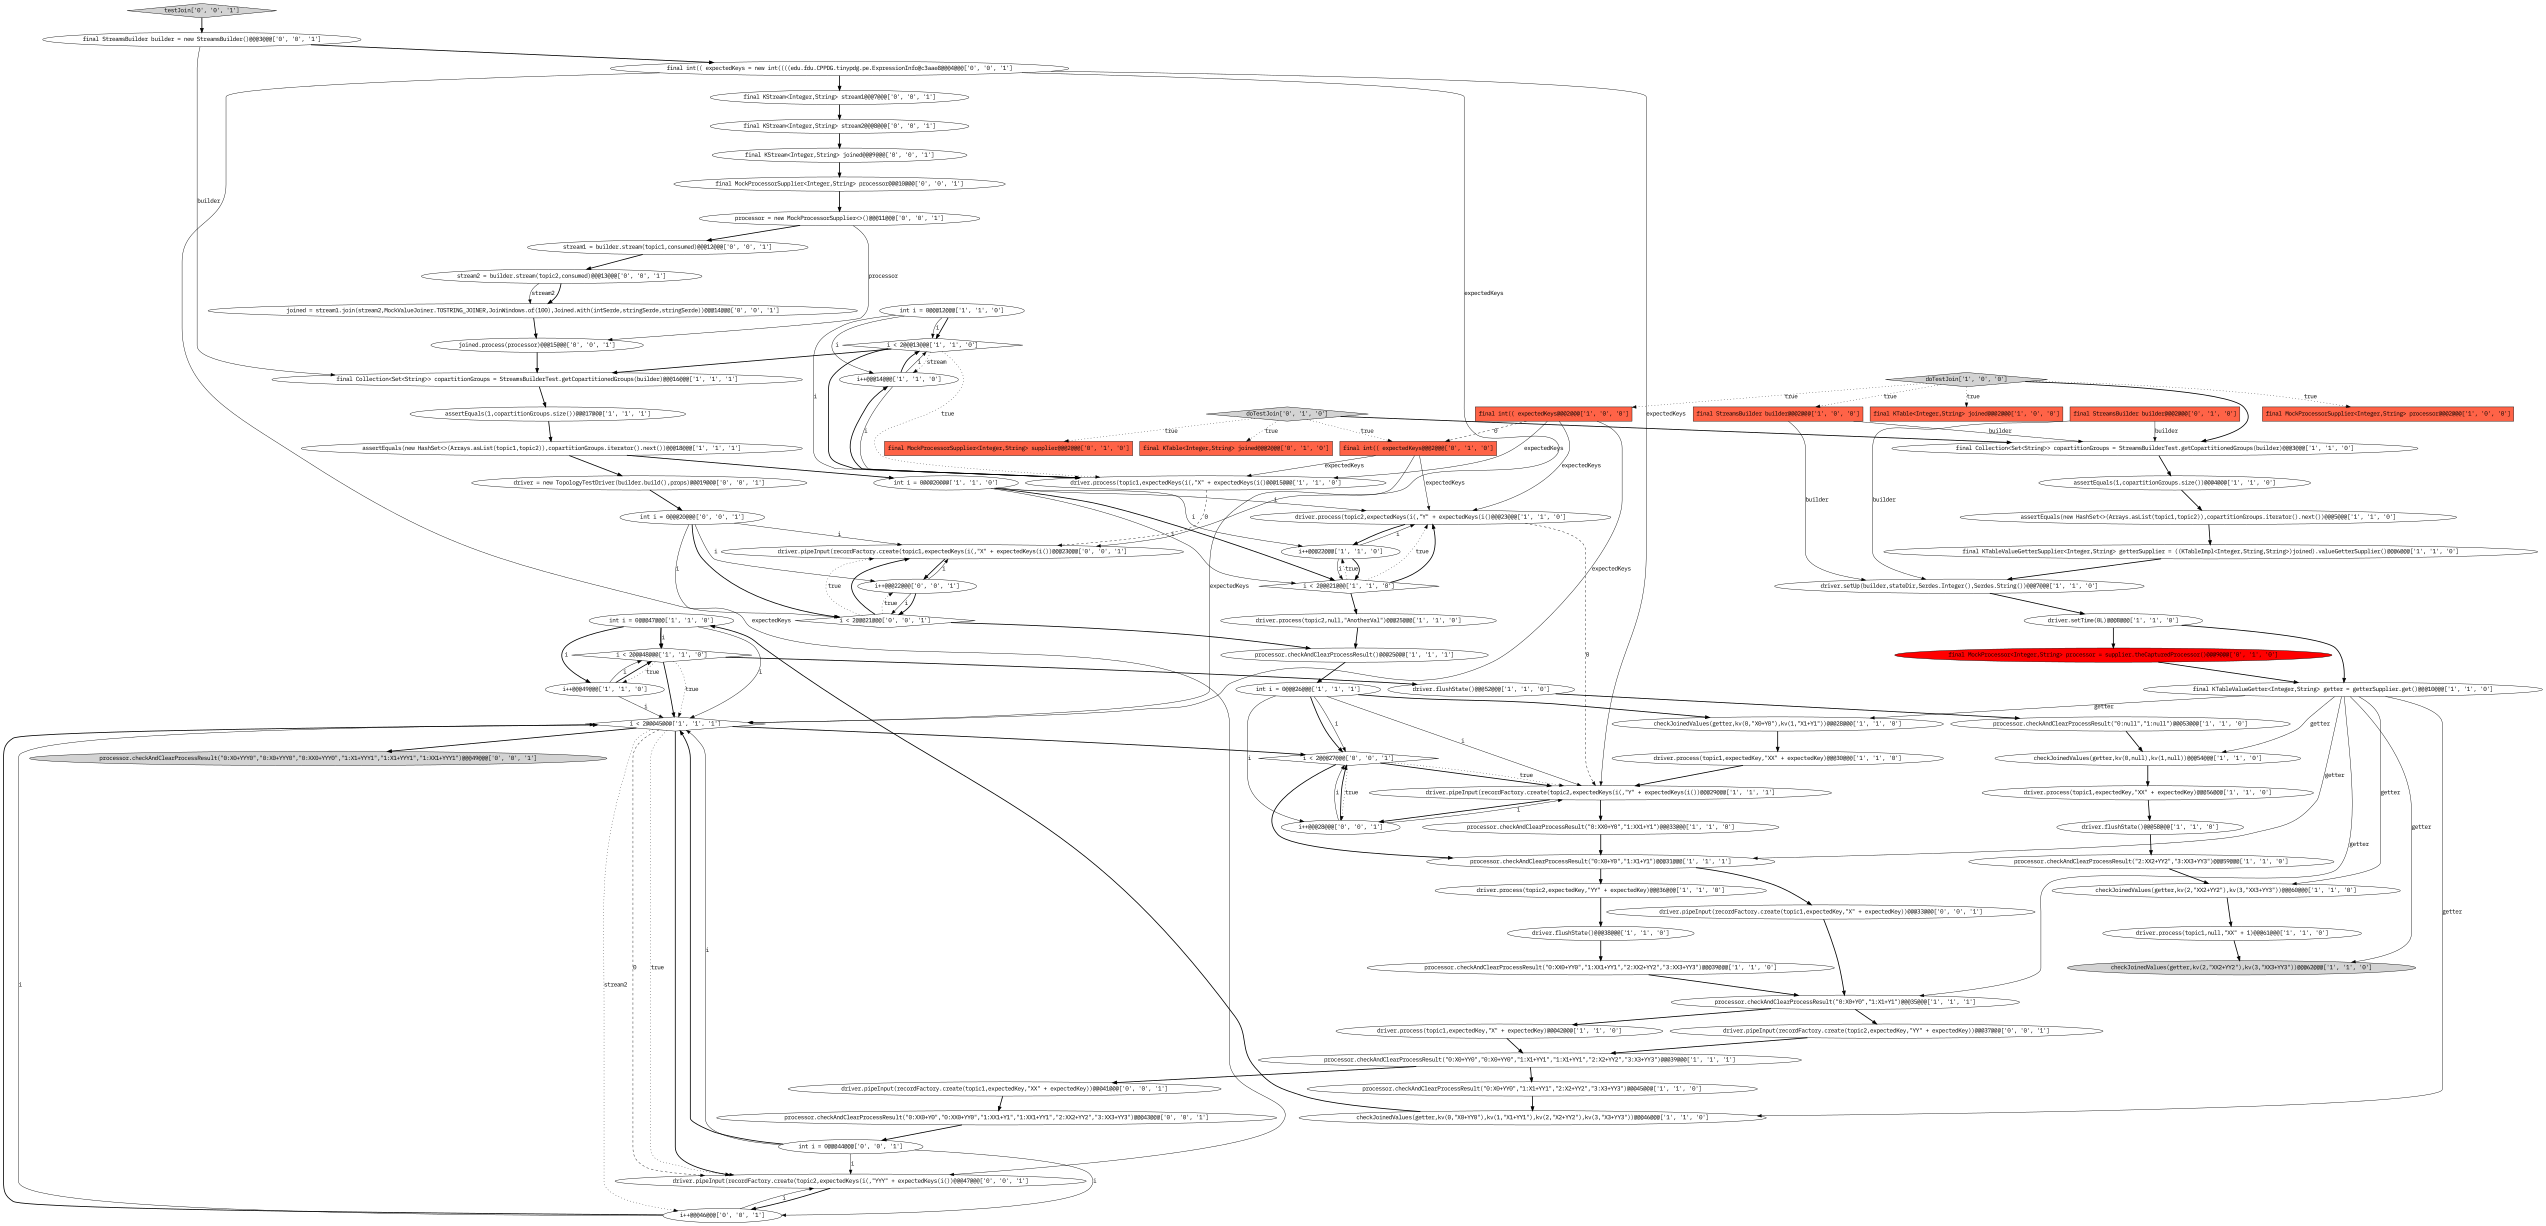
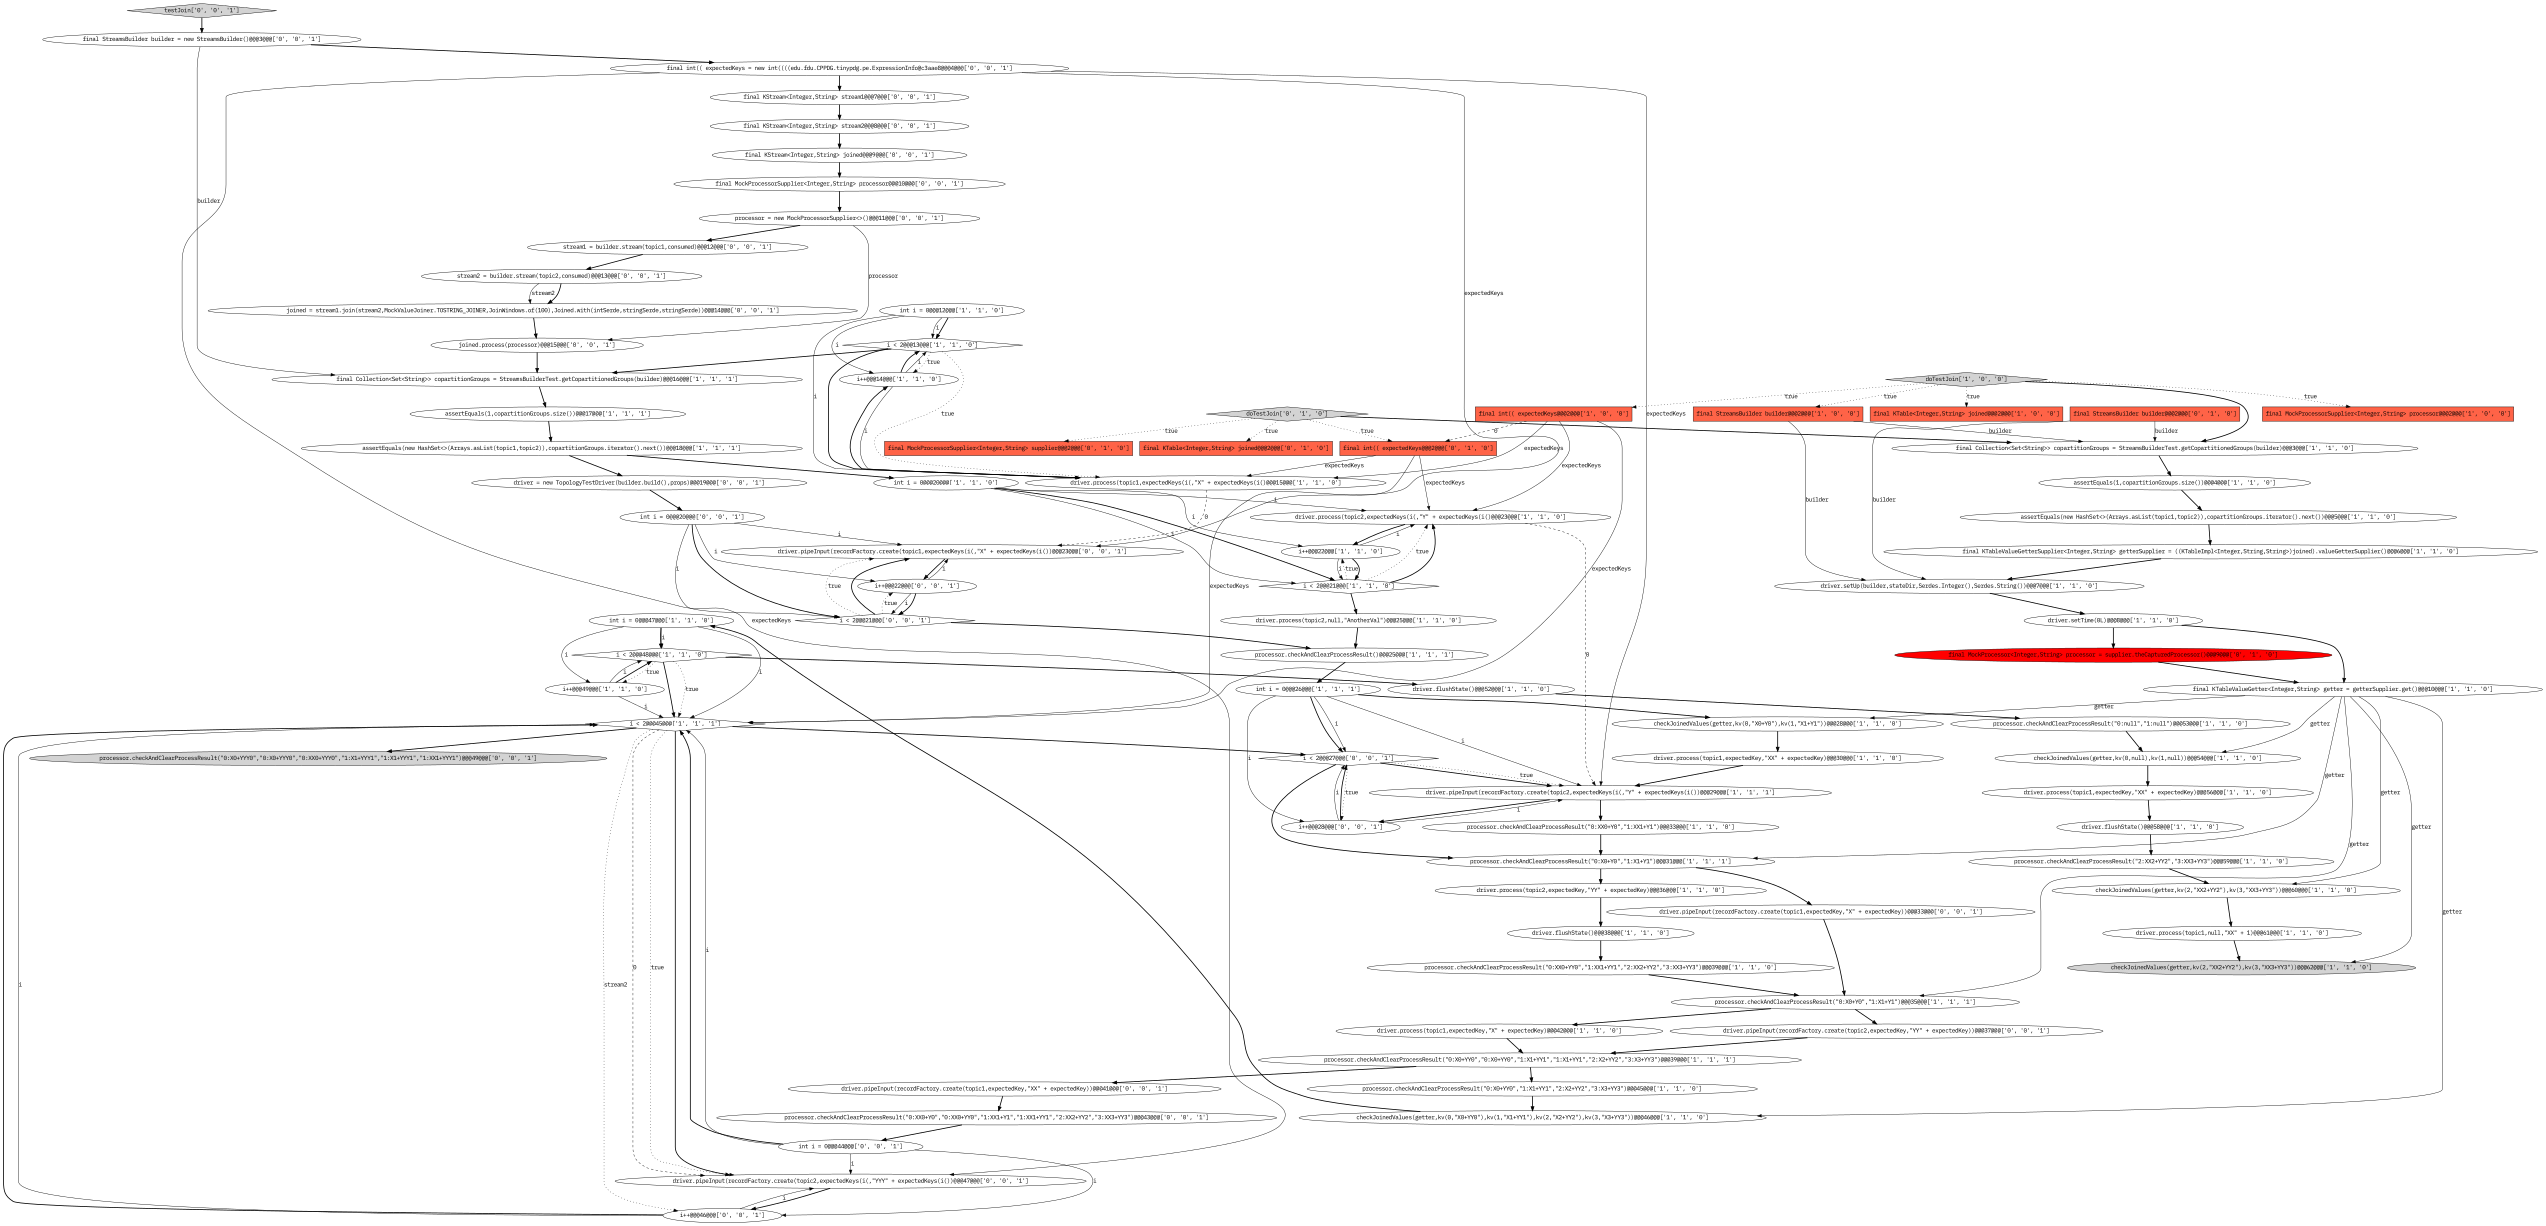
(937, 362) -> (933, 362)
(572, 642) -> (572, 642)
